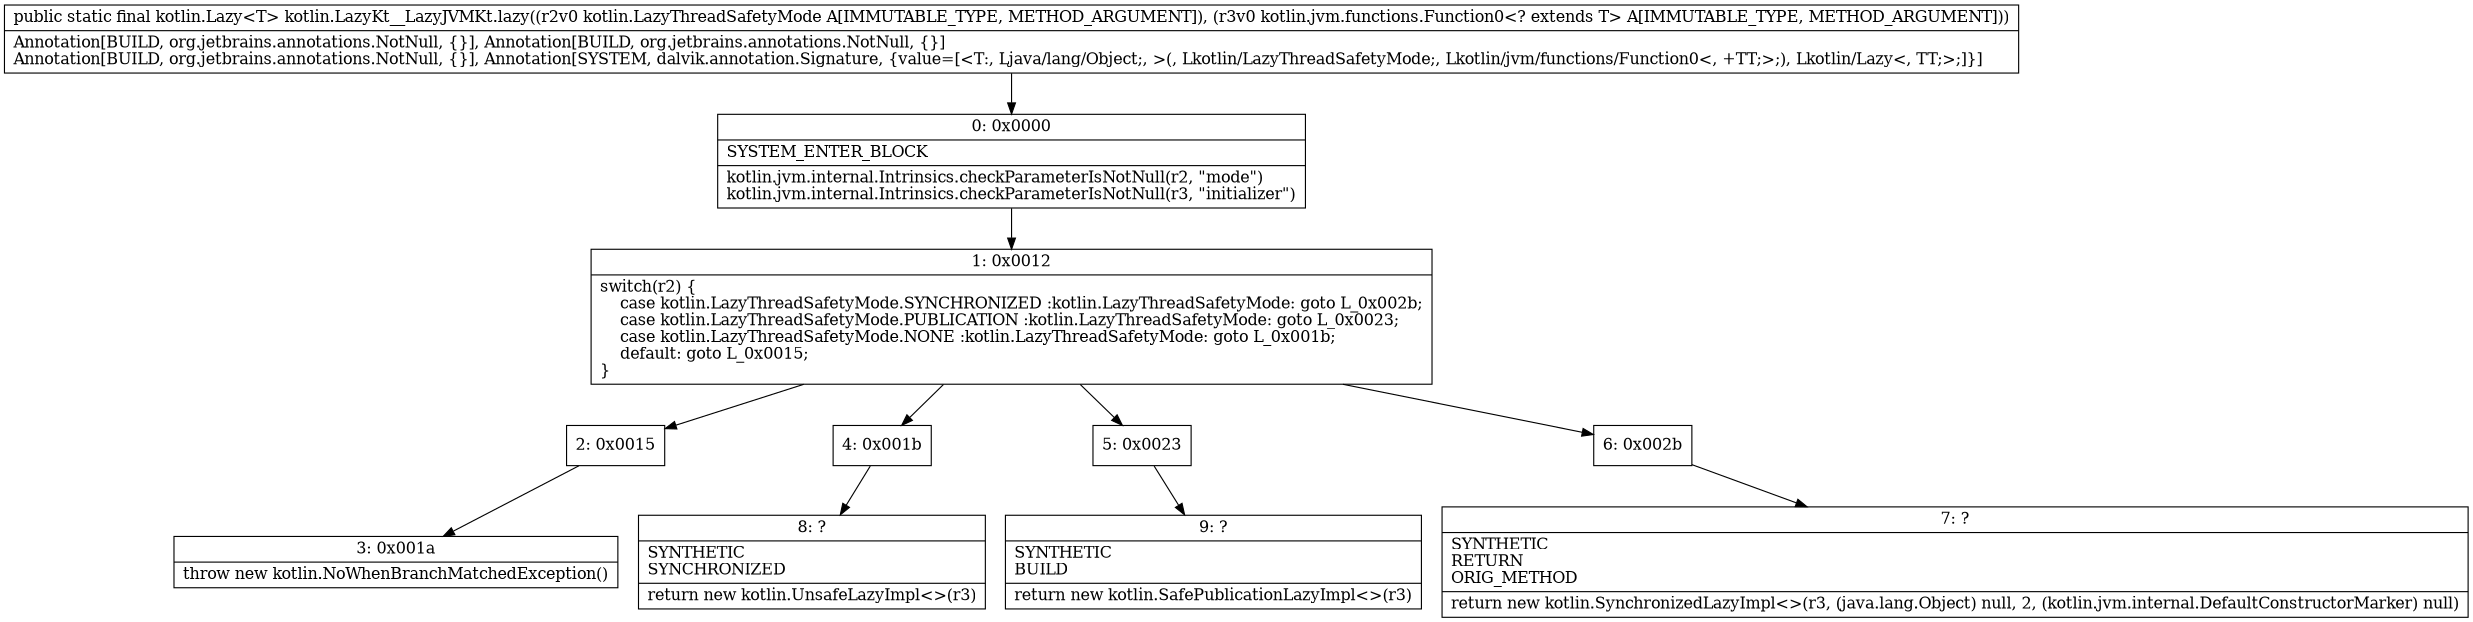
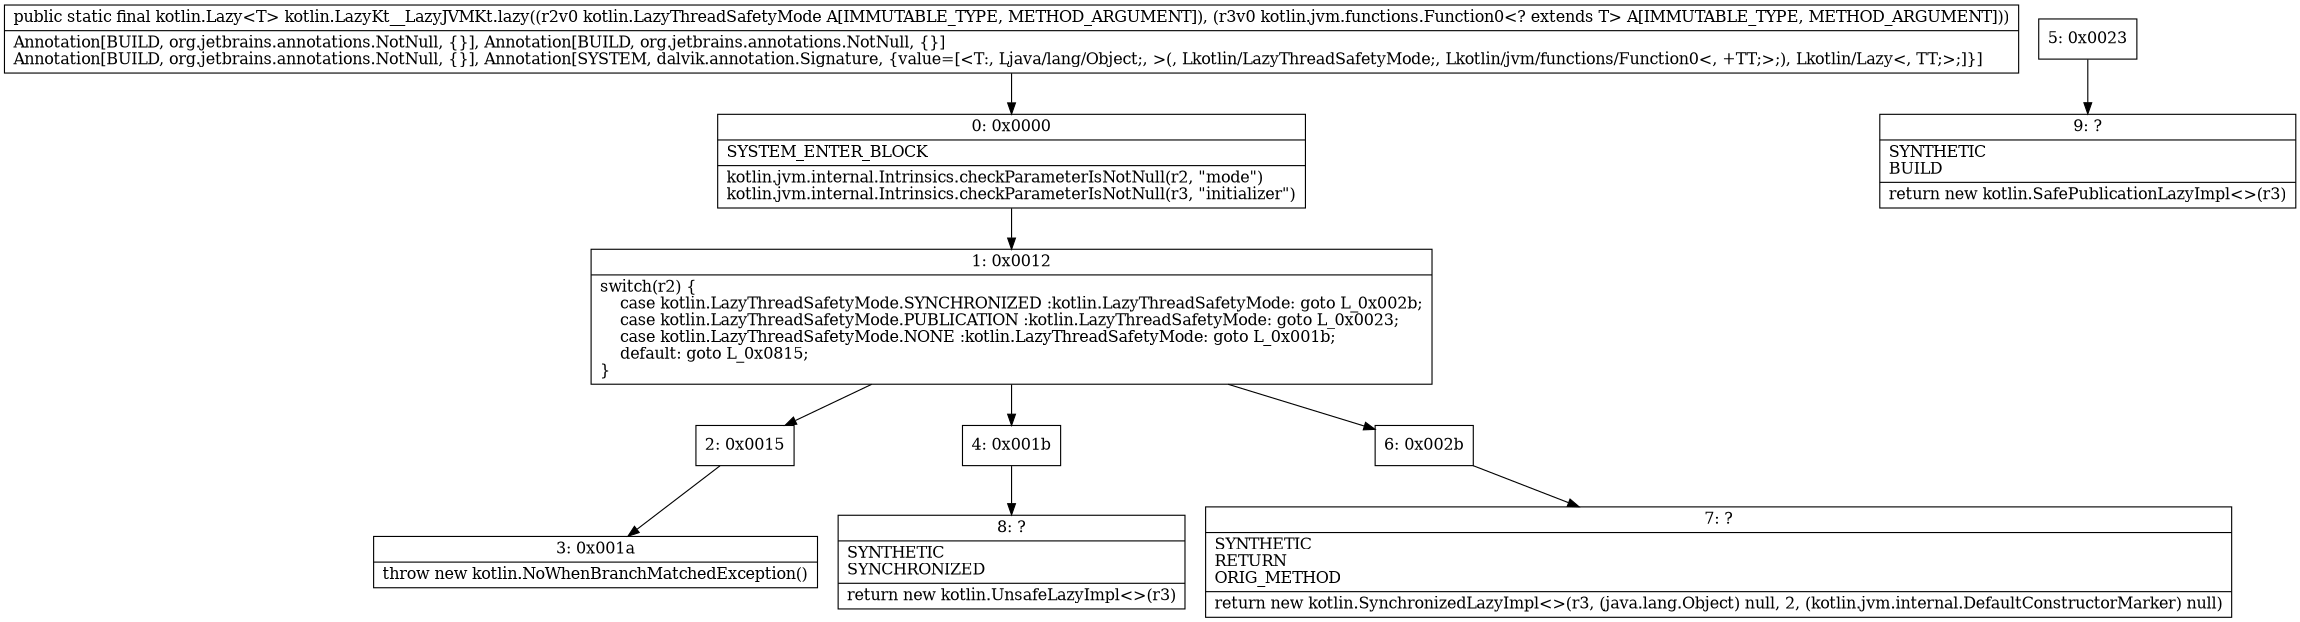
(704, 354) -> (704, 354)
(1097, 401) -> none
